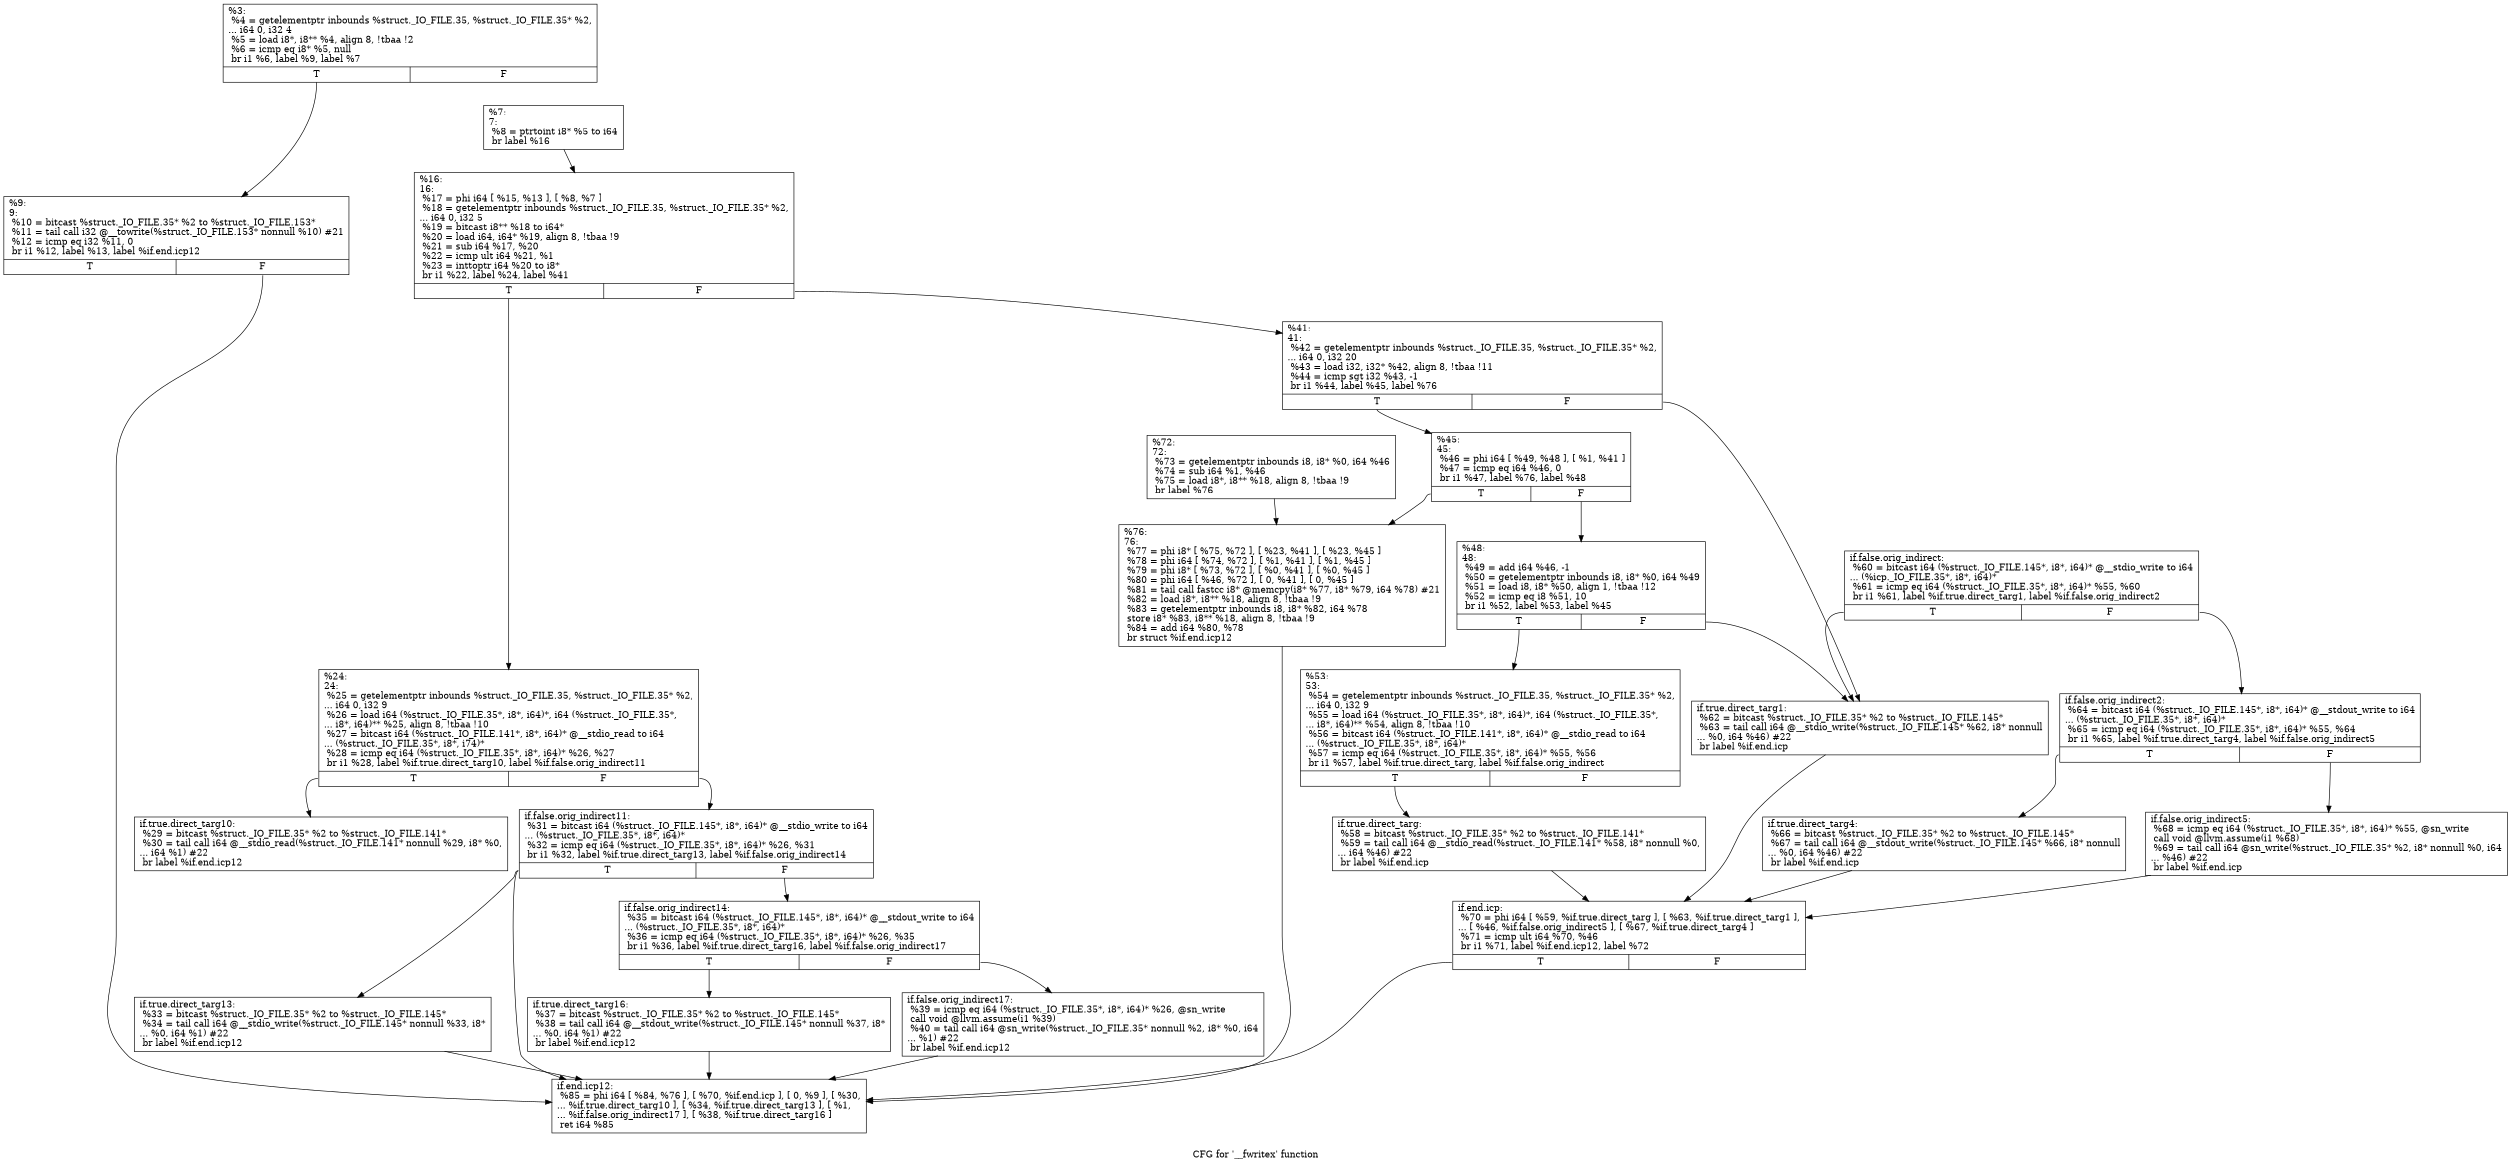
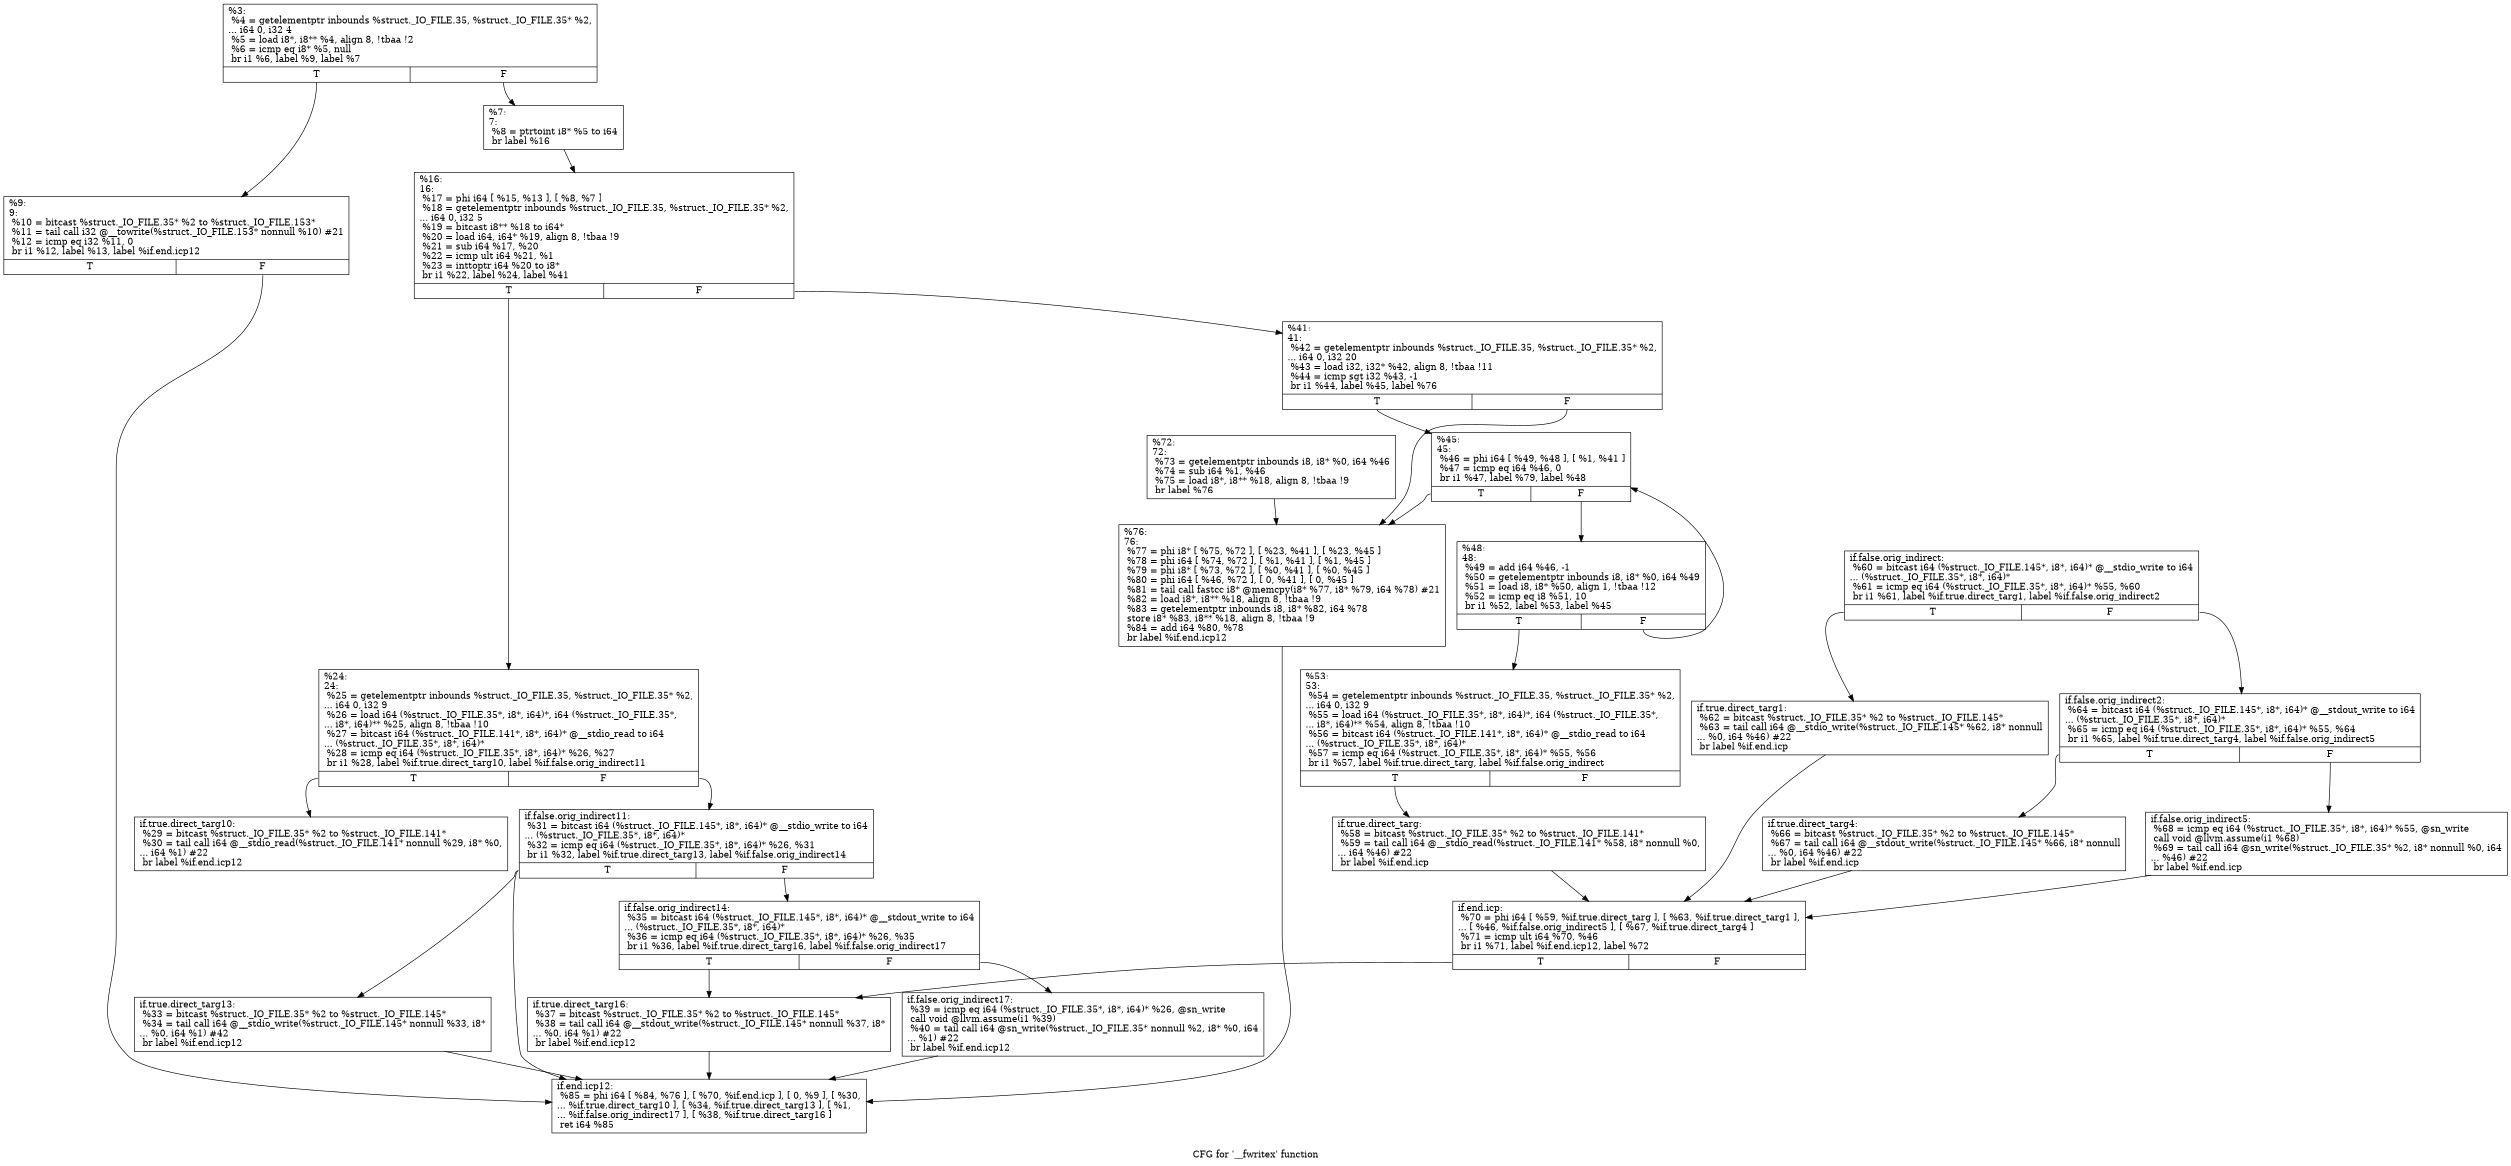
none -> (505, 92)
(1512, 478) -> (1512, 478)
(1781, 532) -> (1449, 426)
(1923, 578) -> (1930, 578)
(1178, 638) -> (1176, 638)
(1782, 646) -> (1722, 576)
(404, 744) -> (404, 744)
(184, 1034) -> (184, 1034)
(1269, 1062) -> (1156, 969)
